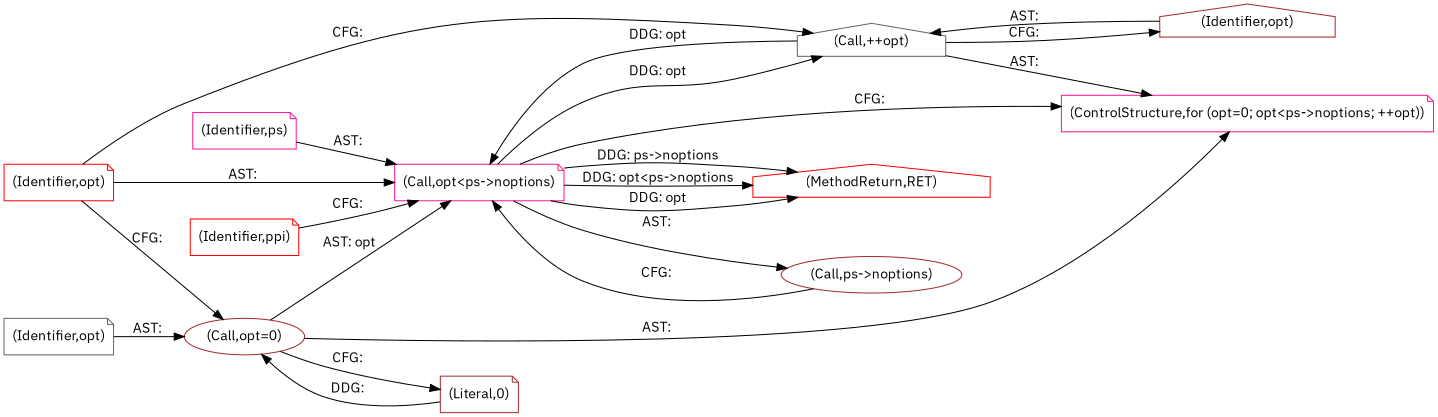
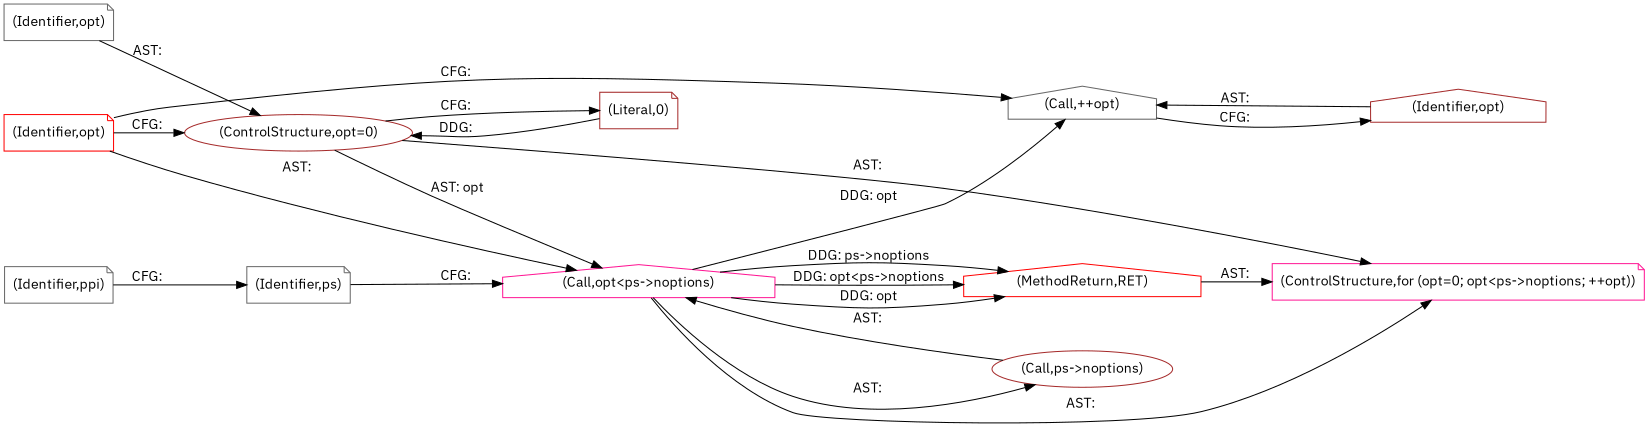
(625, 52) -> none
(1044, 75) -> (1231, 282)
(872, 100) -> (1082, 404)
(244, 131) -> (299, 285)
(350, 141) -> (458, 276)
(479, 182) -> (639, 283)
(354, 217) -> (175, 285)
(244, 237) -> (59, 285)
(658, 273) -> (869, 319)
(244, 337) -> (299, 133)
